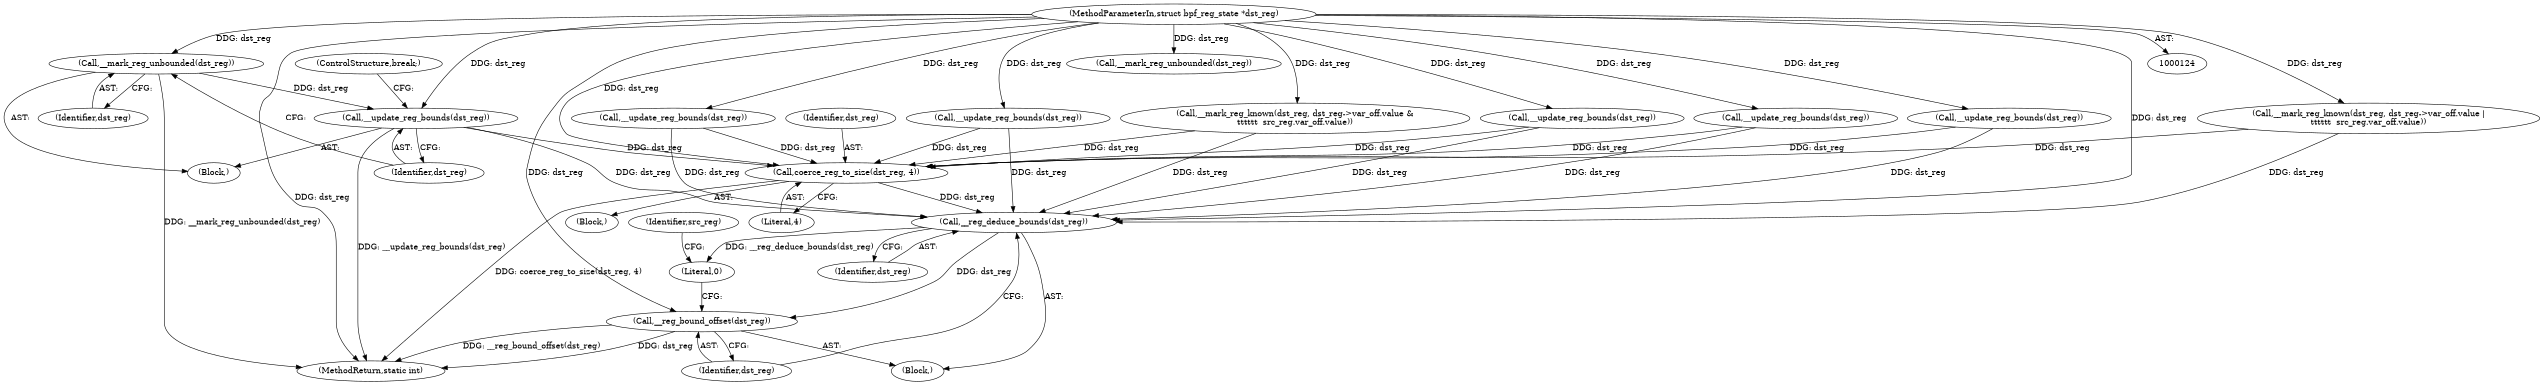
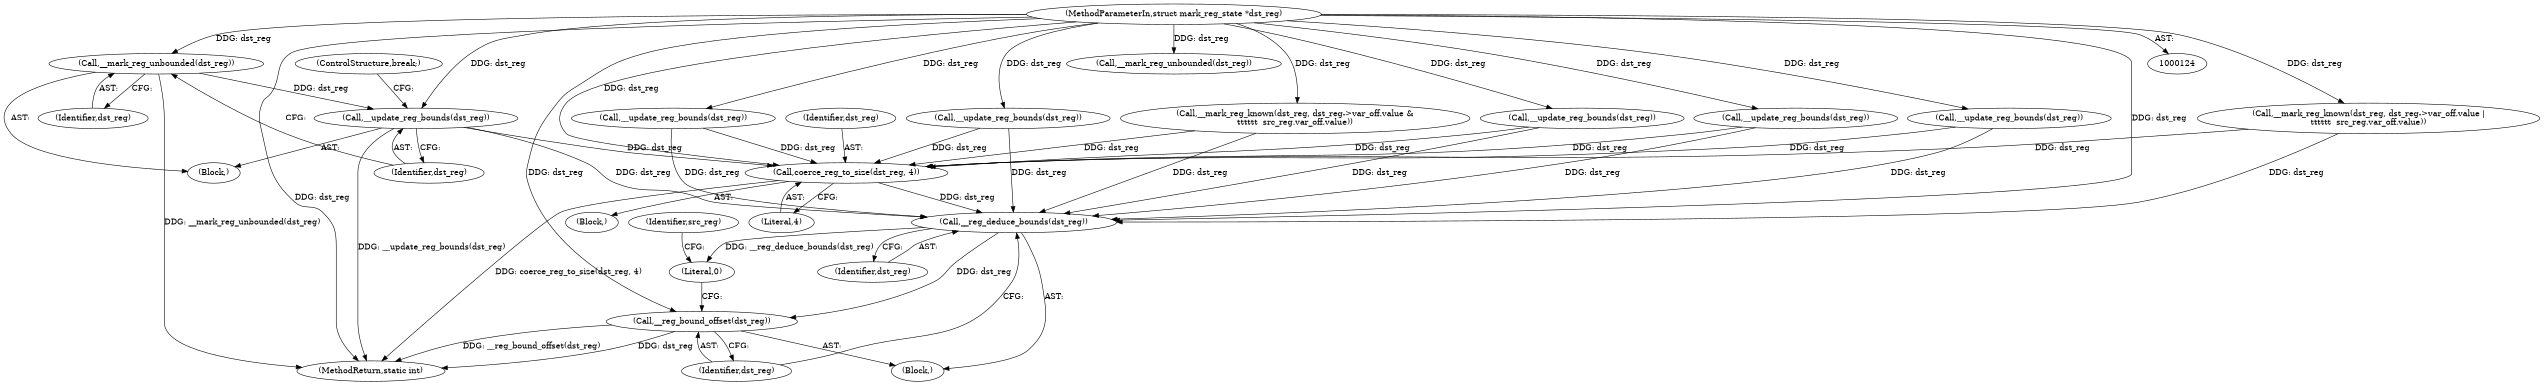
(1174, 14) -> (1174, 14)
